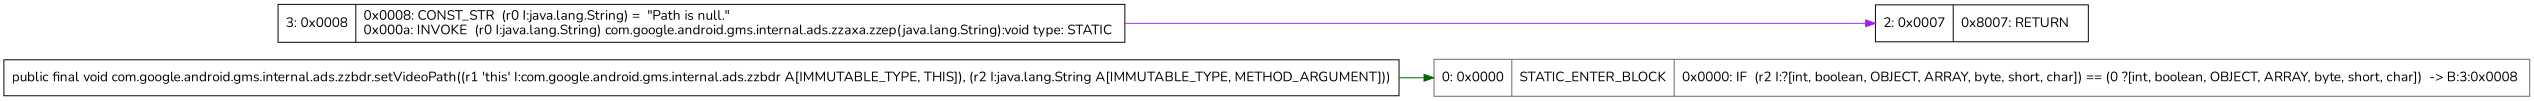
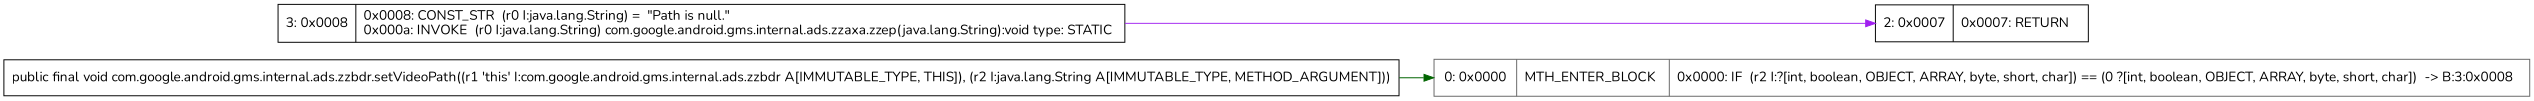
(2021, 23) -> (2021, 23)
(1593, 77) -> (1591, 77)
